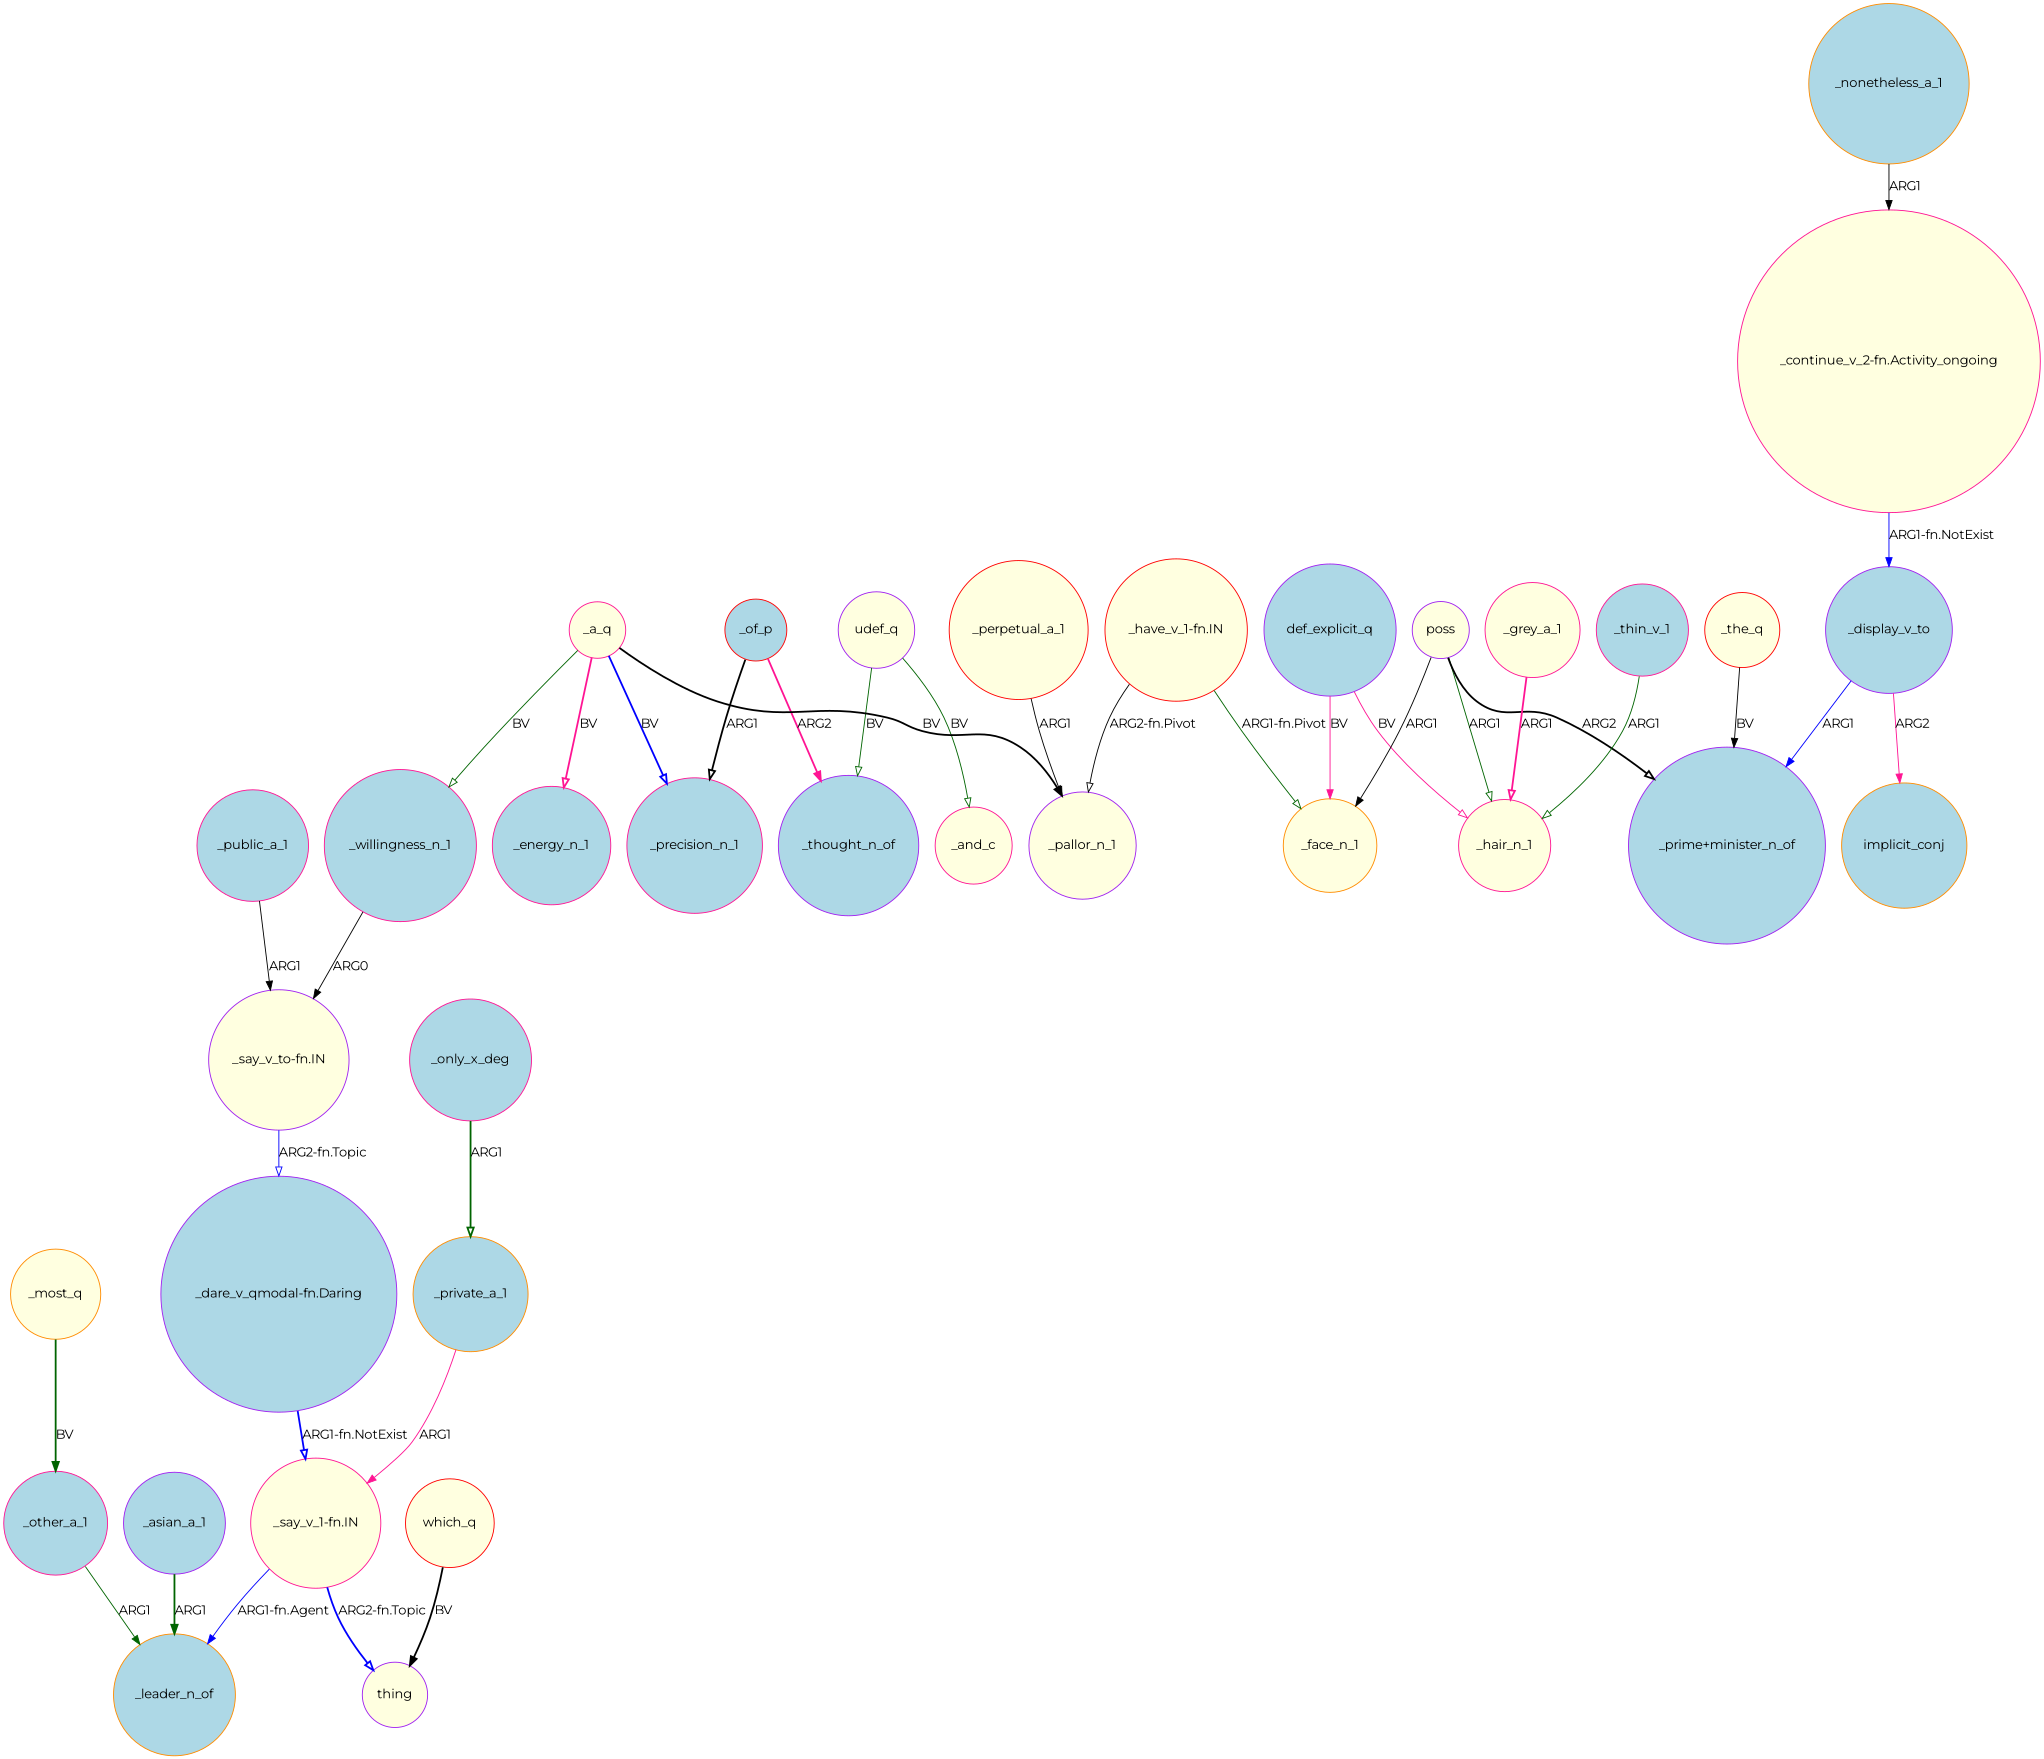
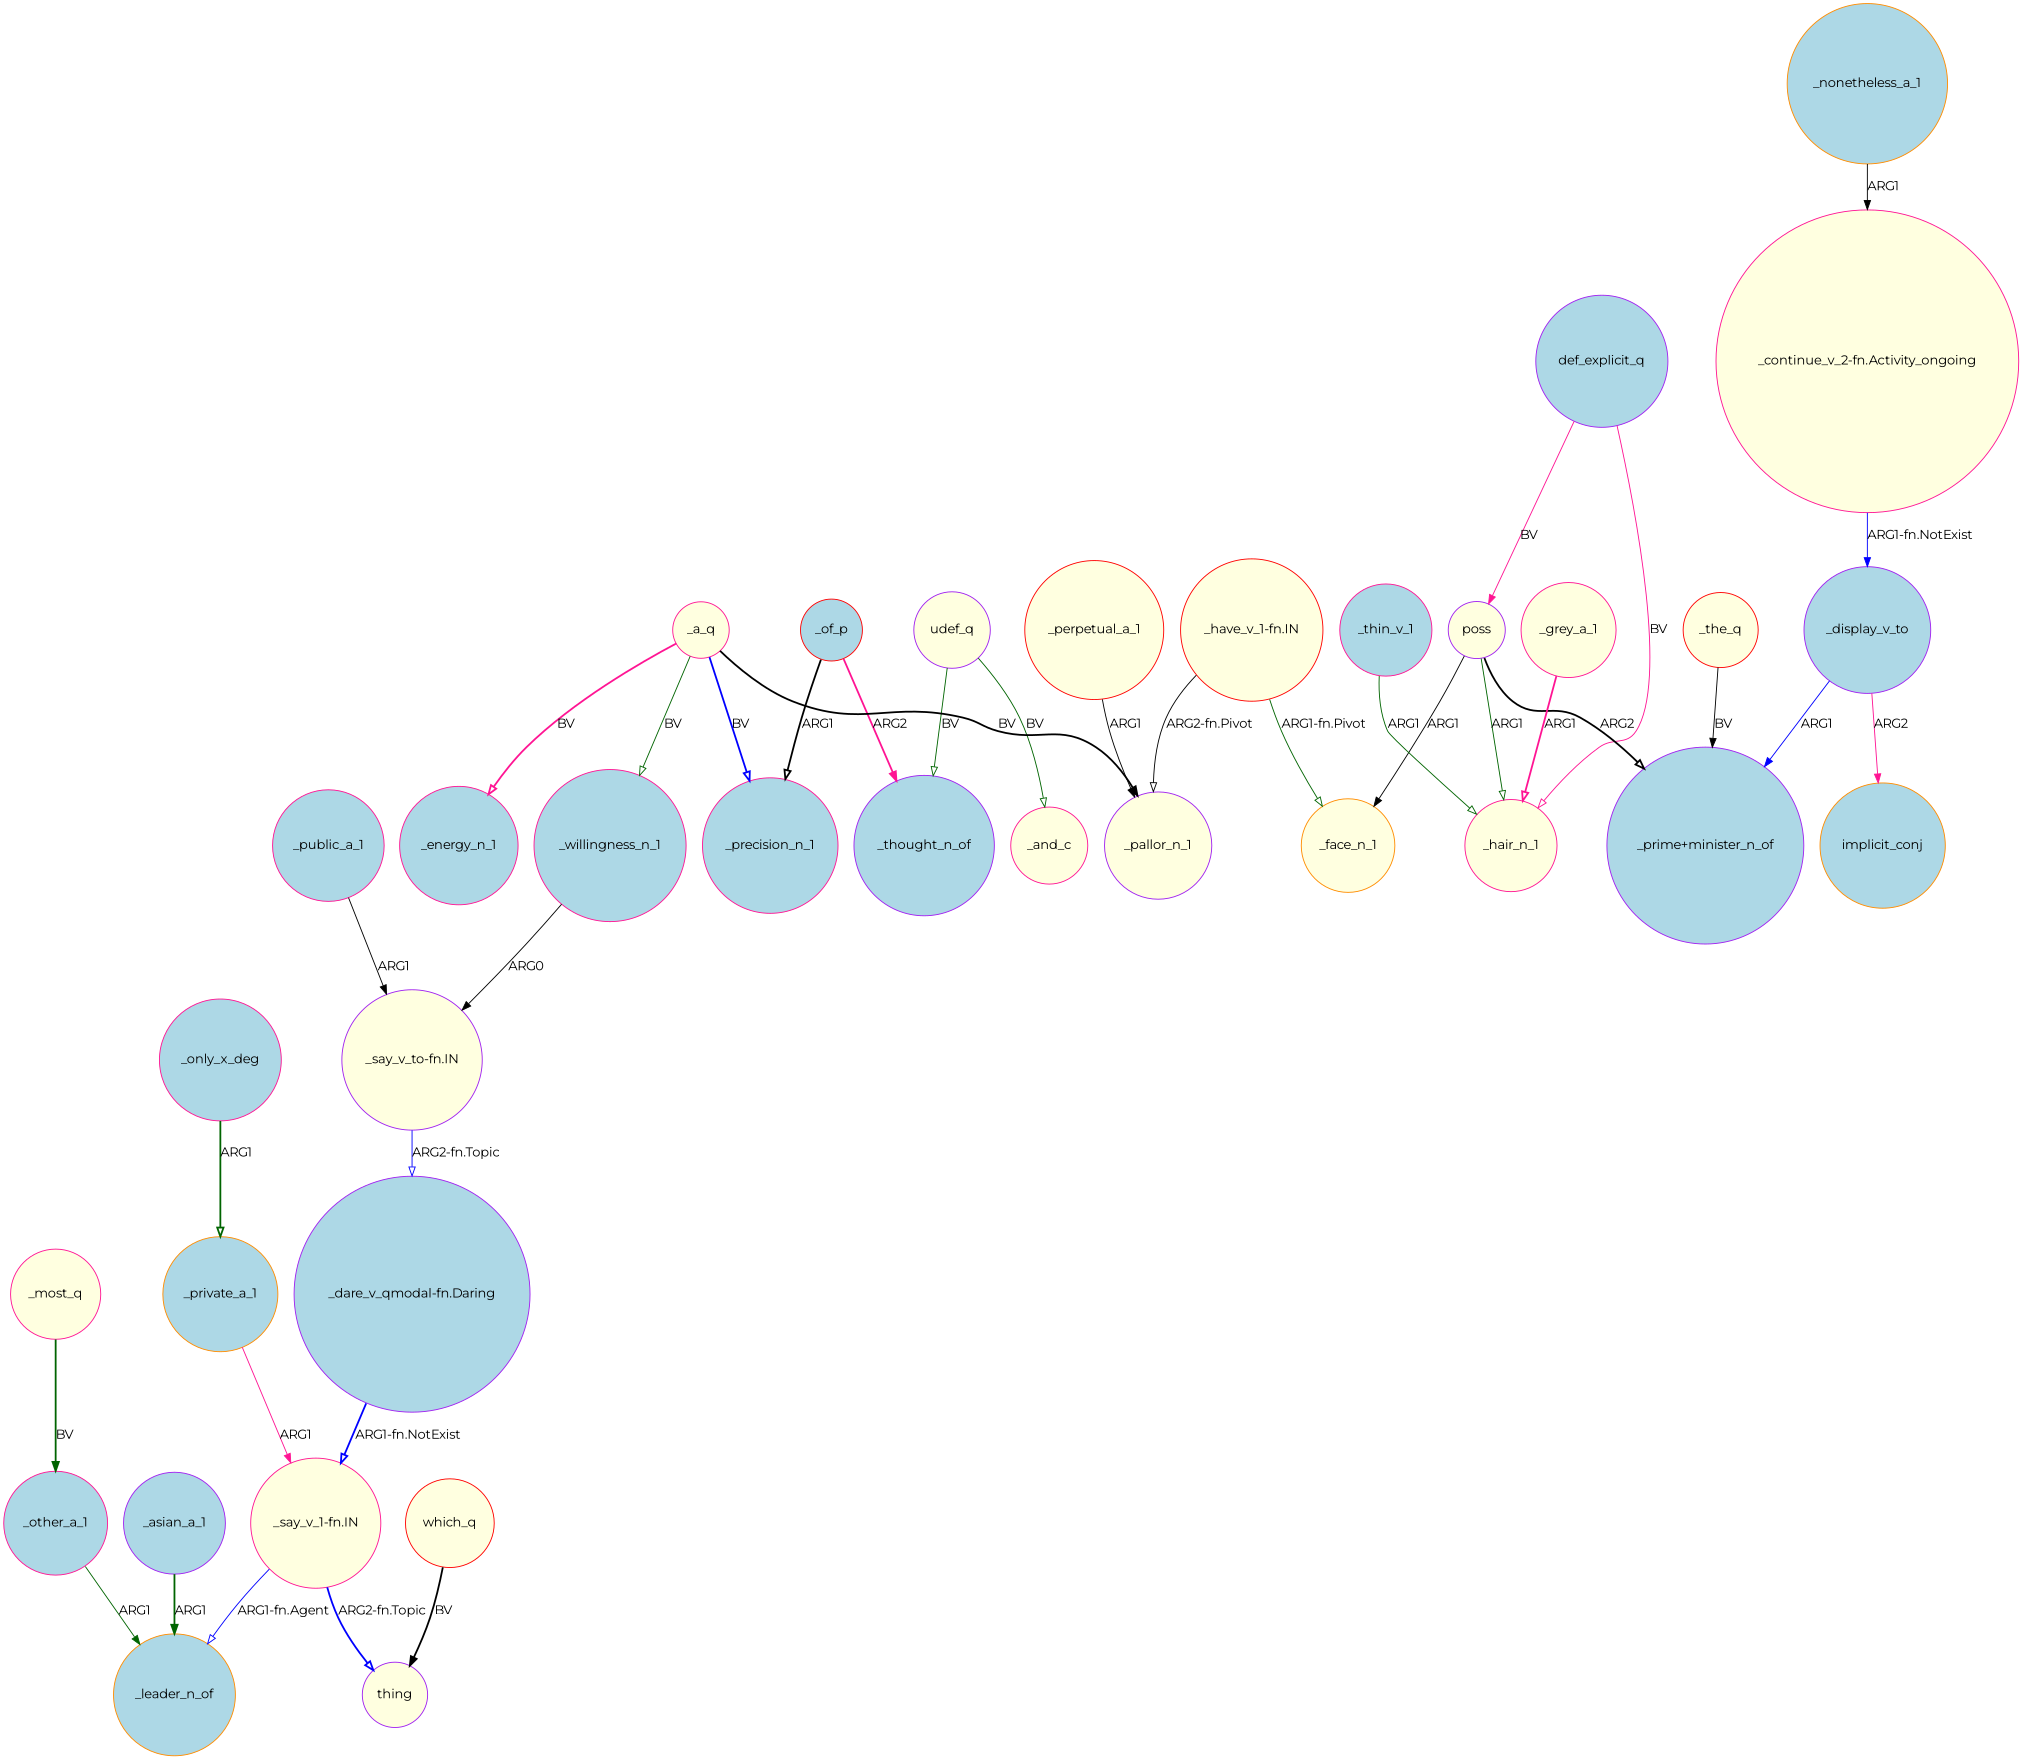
(1330, 743) -> (1533, 509)
(56, 1294) -> (56, 1294)
(240, 1602) -> (240, 1602)
